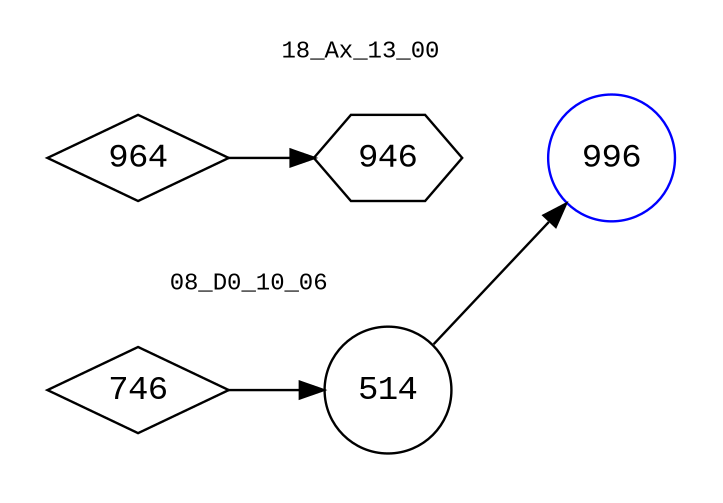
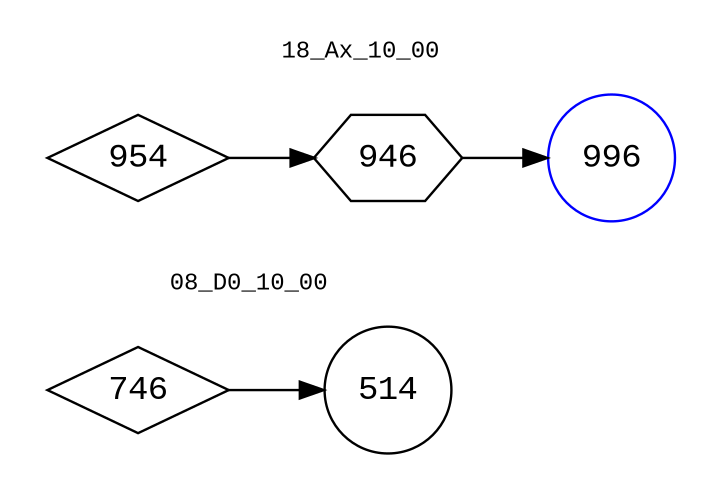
(362, 51) -> (362, 51)
(138, 158) -> (138, 158)
(491, 283) -> (492, 158)
(250, 284) -> (250, 284)
